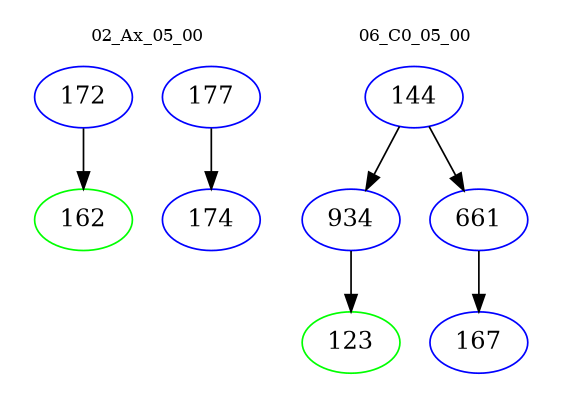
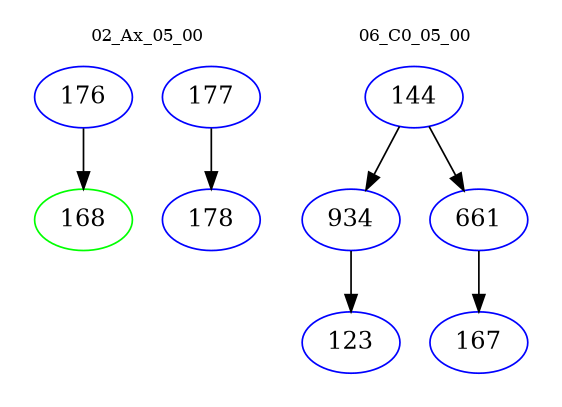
(84, 97) -> (84, 97)
(84, 220) -> (84, 220)
(211, 220) -> (211, 220)
(351, 343) -> (351, 343)
